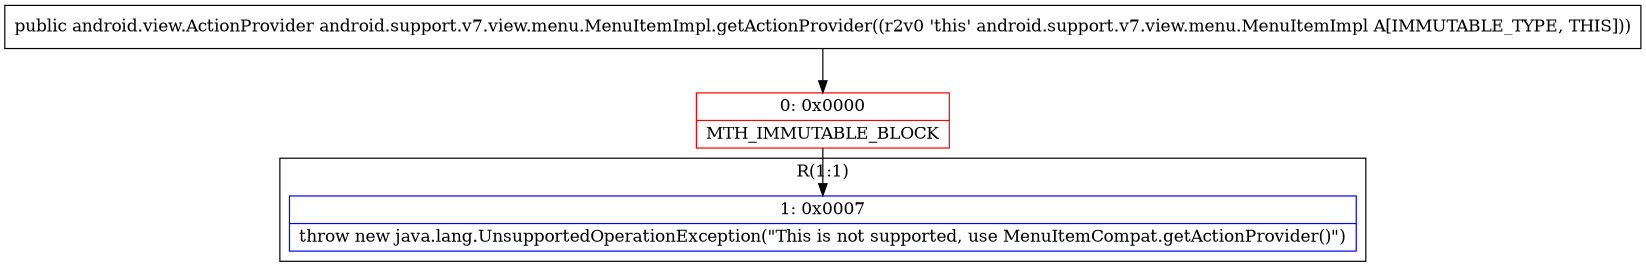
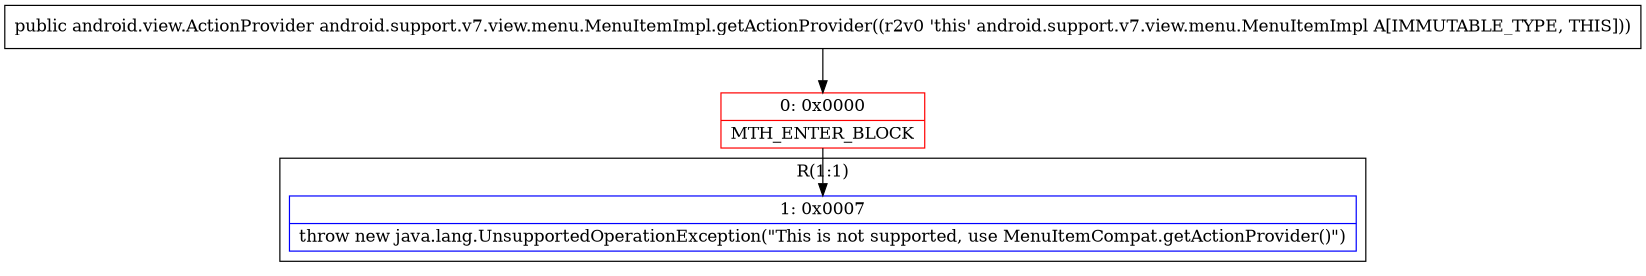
(823, 134) -> (823, 134)
